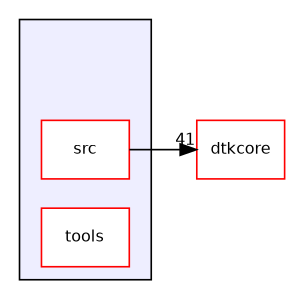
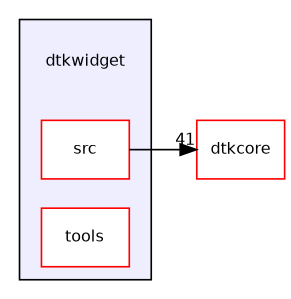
none -> (85, 62)
